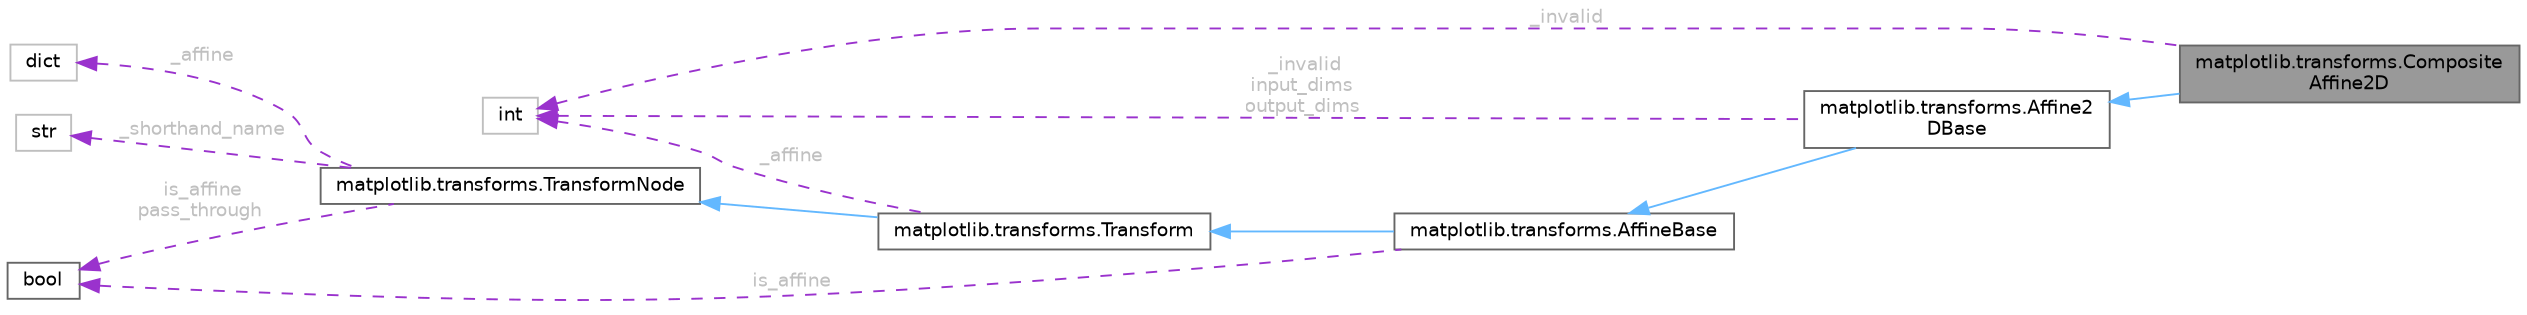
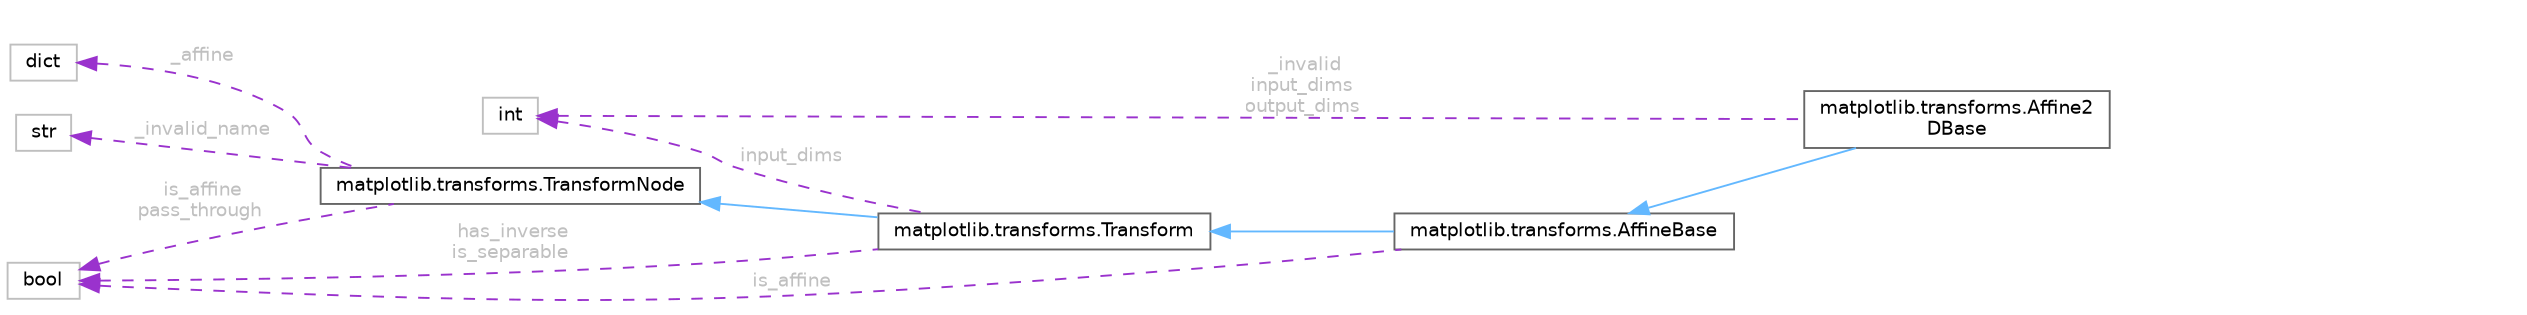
(2350, 74) -> none
(200, 130) -> (200, 130)
(789, 157) -> (789, 157)
none -> (489, 273)
(44, 281) -> (44, 281)
